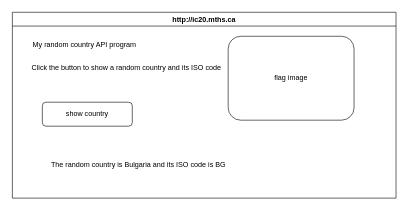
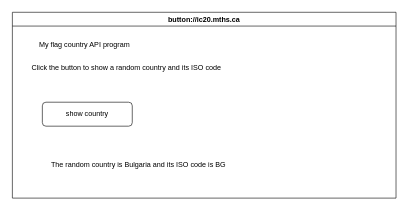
(204, 20) -> (204, 20)
(85, 45) -> (85, 45)
(291, 78) -> none
